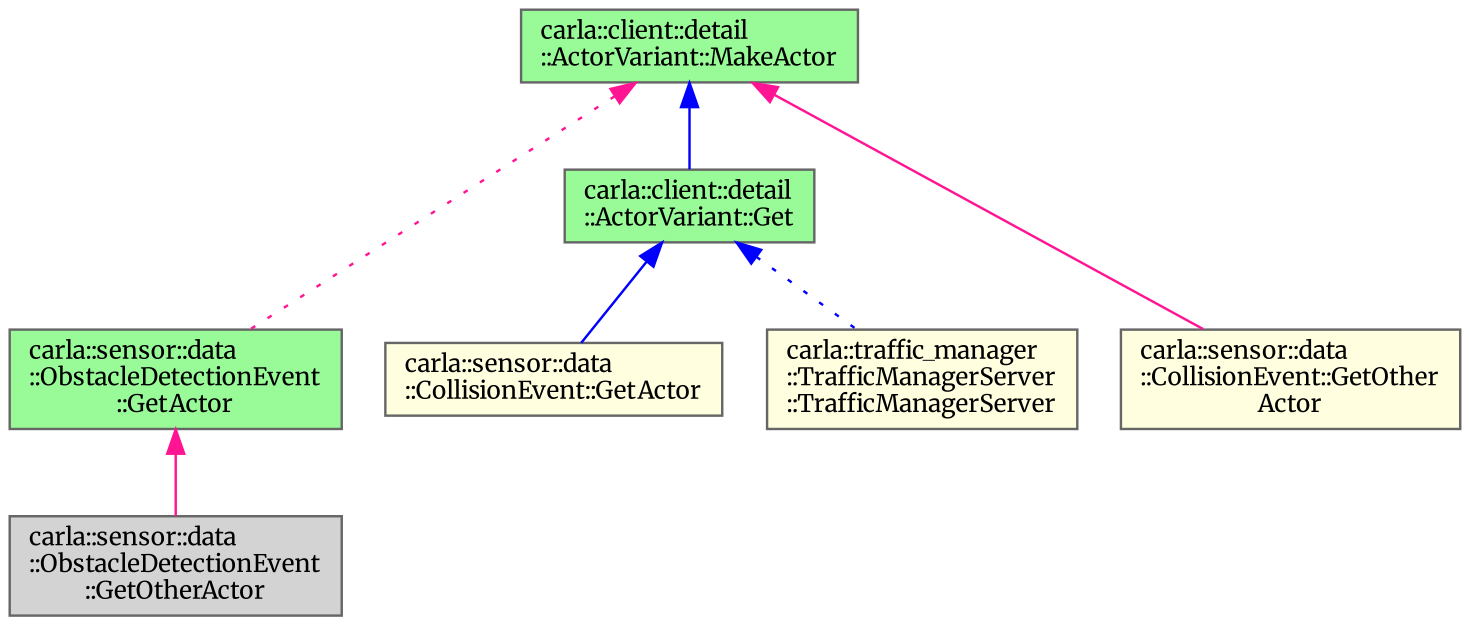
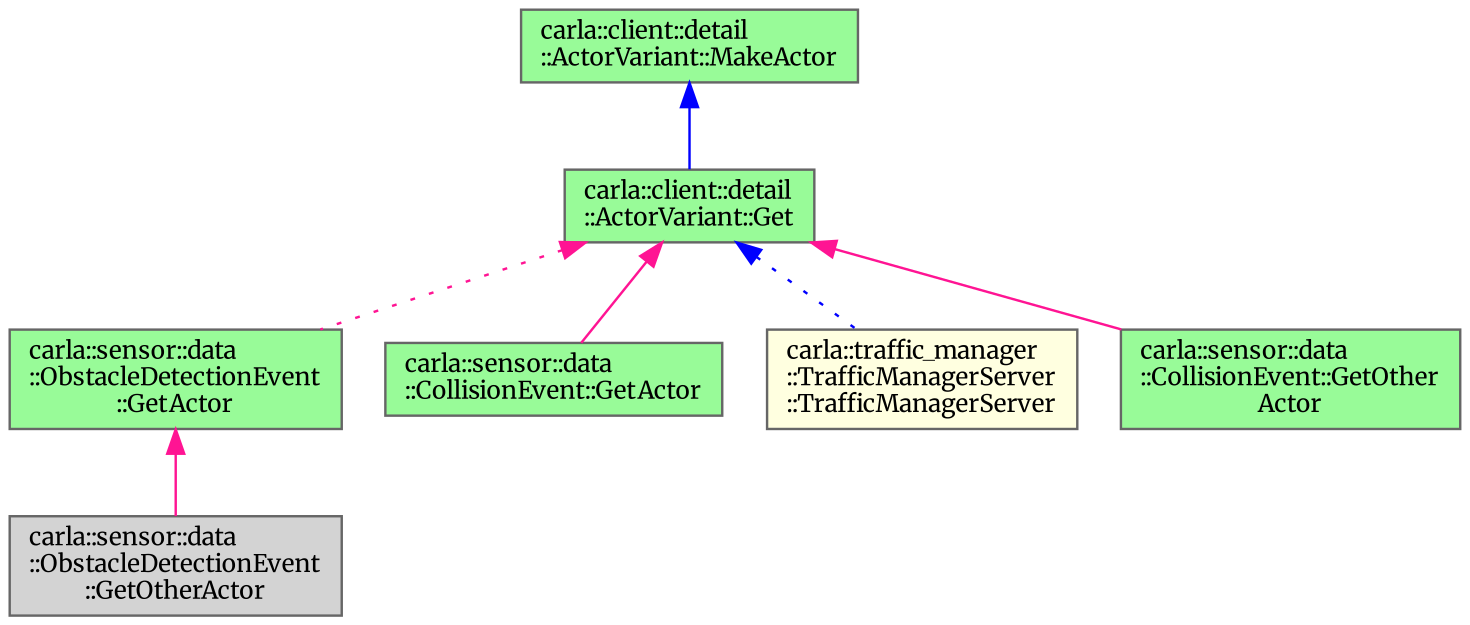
(989, 212) -> (978, 289)
(433, 213) -> (441, 290)
(614, 302) -> (614, 302)
(554, 379) -> (554, 379)
(1291, 379) -> (1291, 379)
